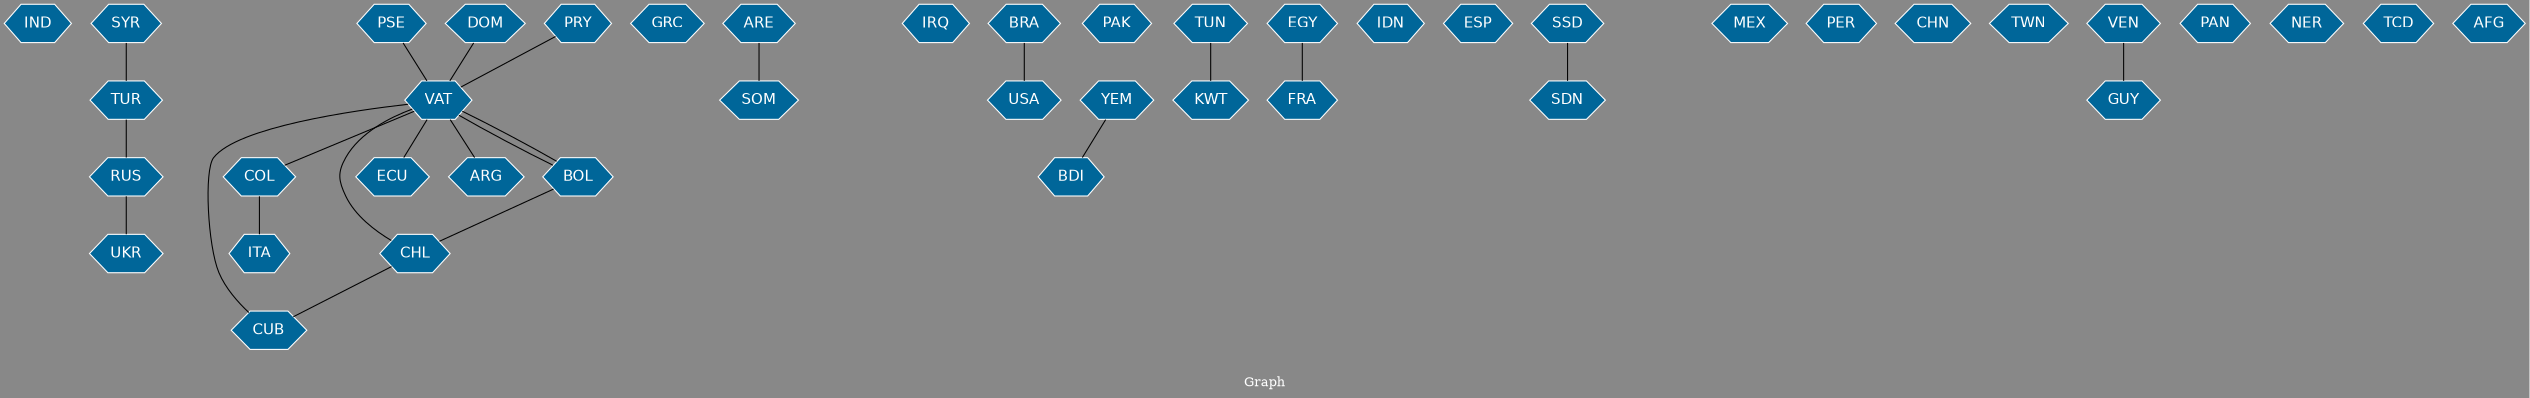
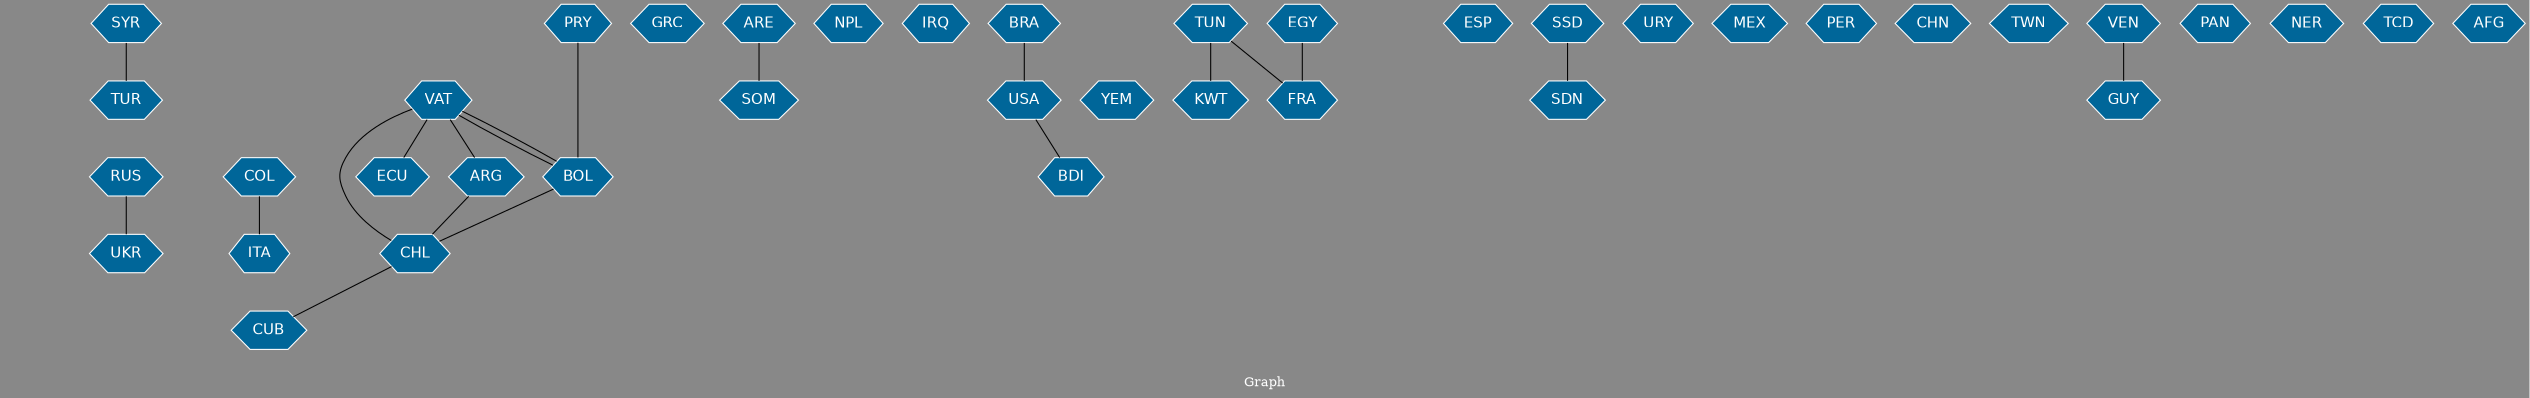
(38, 23) -> none
(392, 23) -> none
(485, 23) -> none
none -> (849, 23)
(1117, 23) -> none
(1391, 23) -> none
none -> (1658, 23)
(508, 62) -> (578, 100)
none -> (1257, 62)
(349, 138) -> none
(126, 139) -> none
(1094, 139) -> (1048, 139)
(228, 146) -> none
none -> (451, 215)
